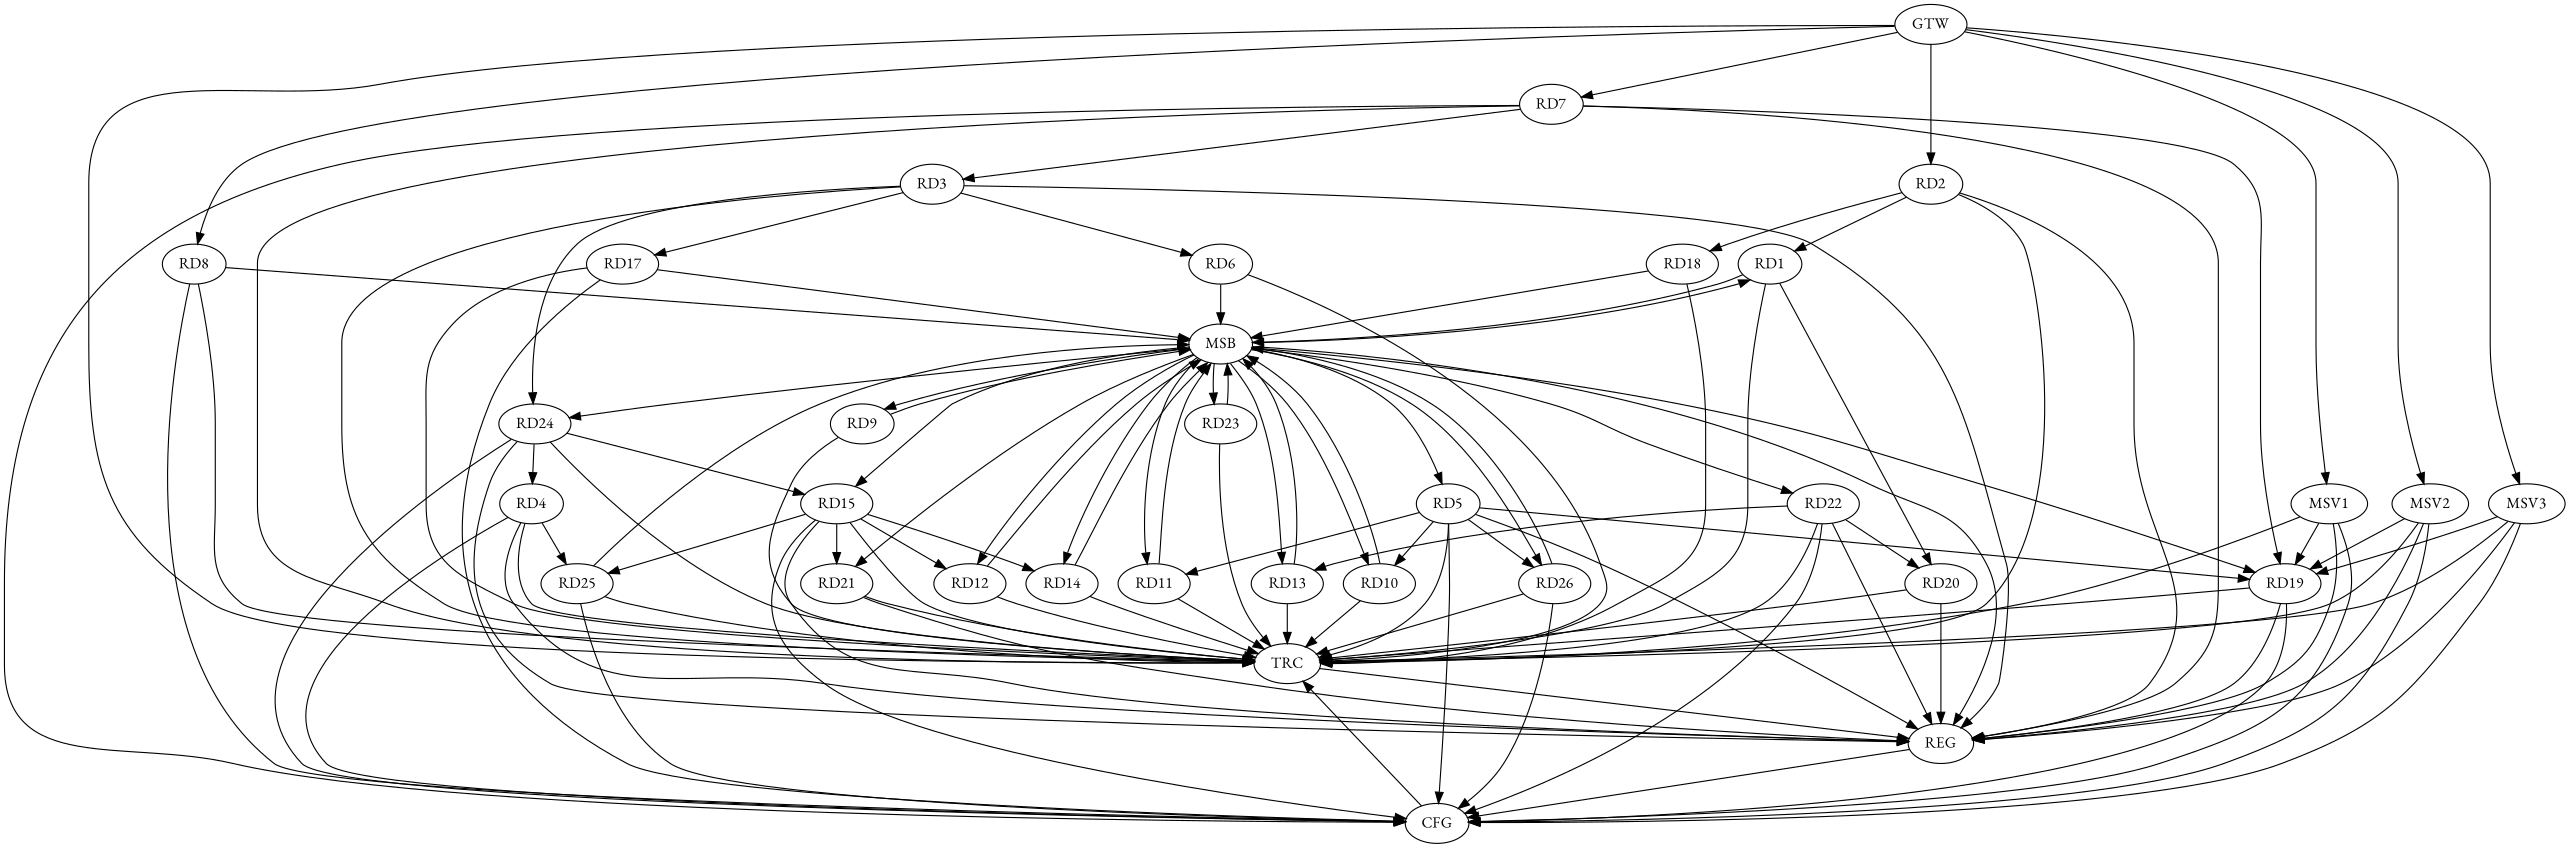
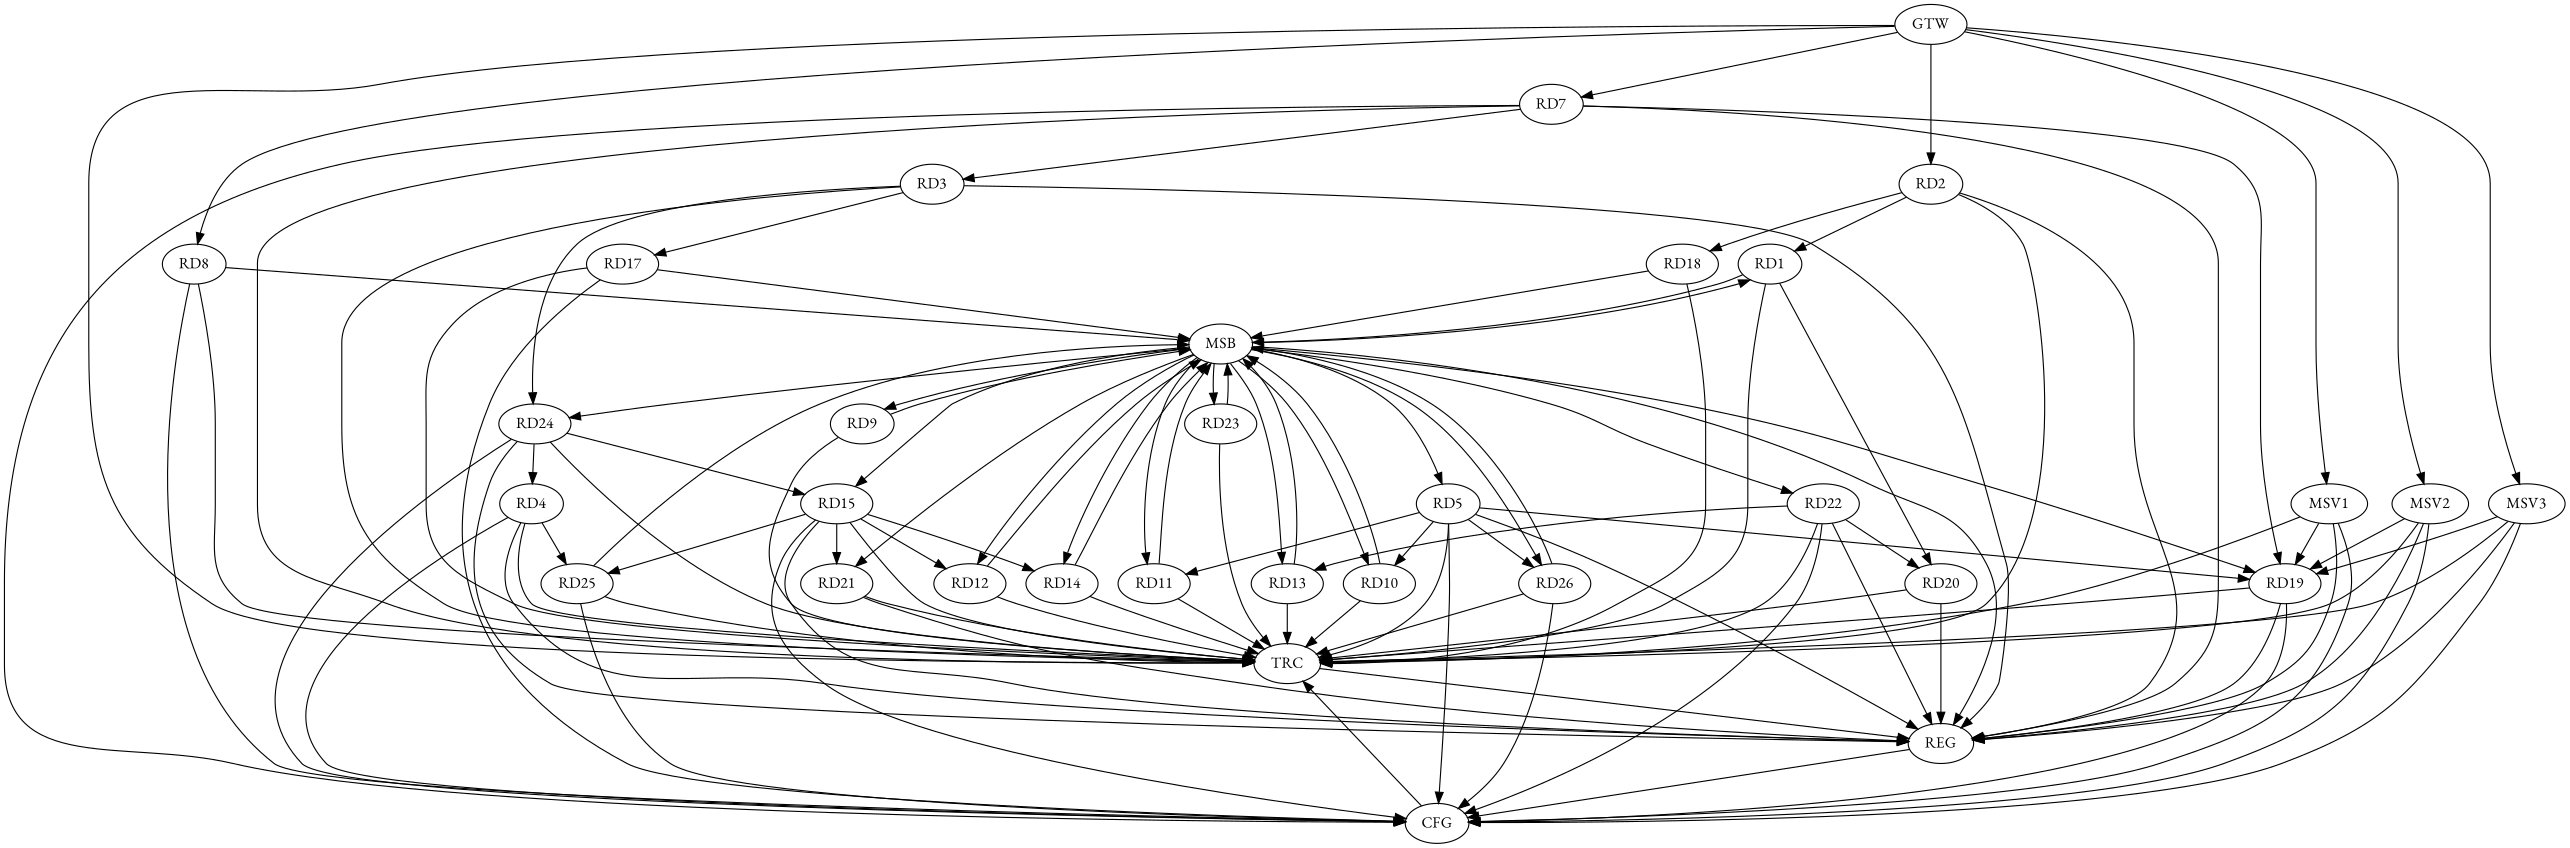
(1221, 264) -> none
